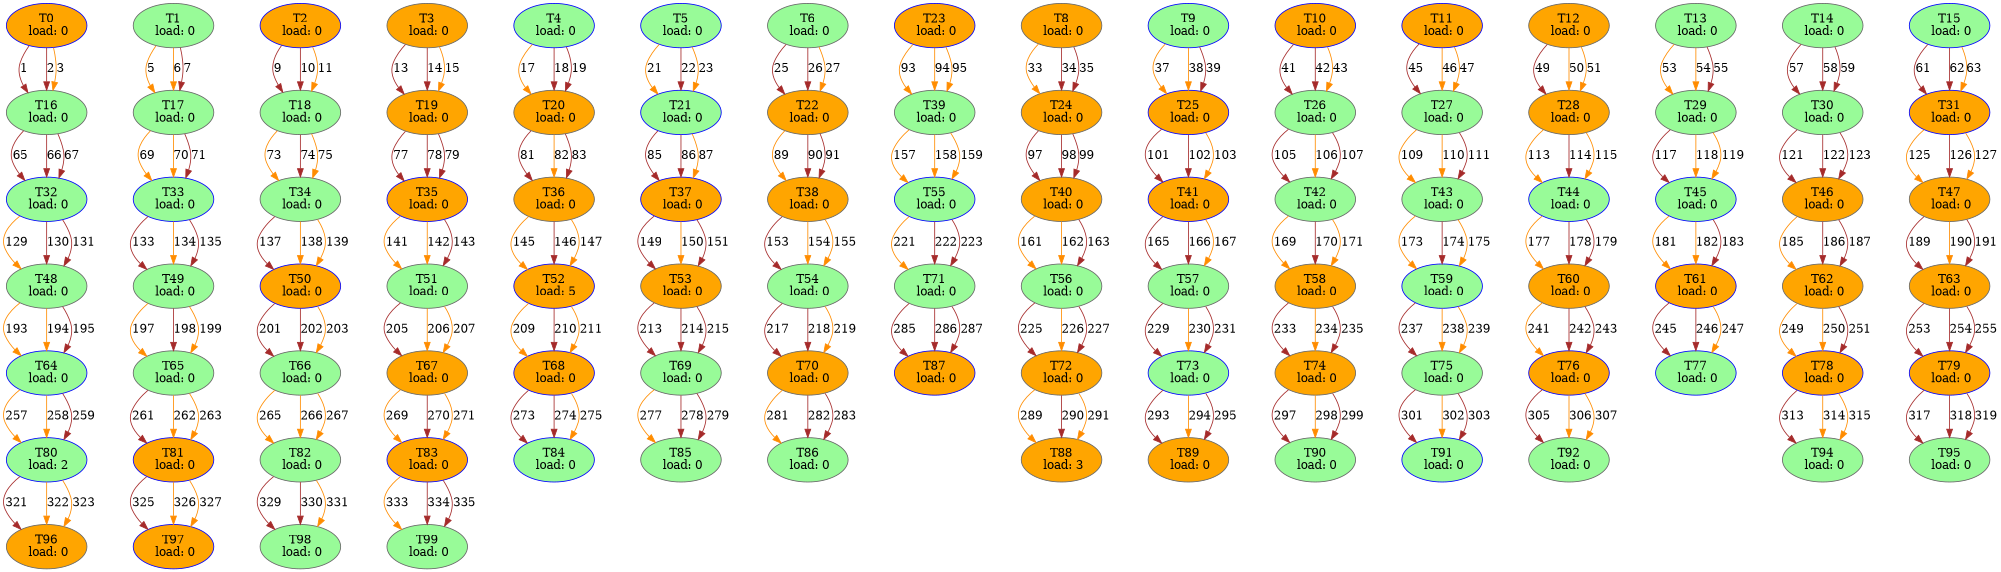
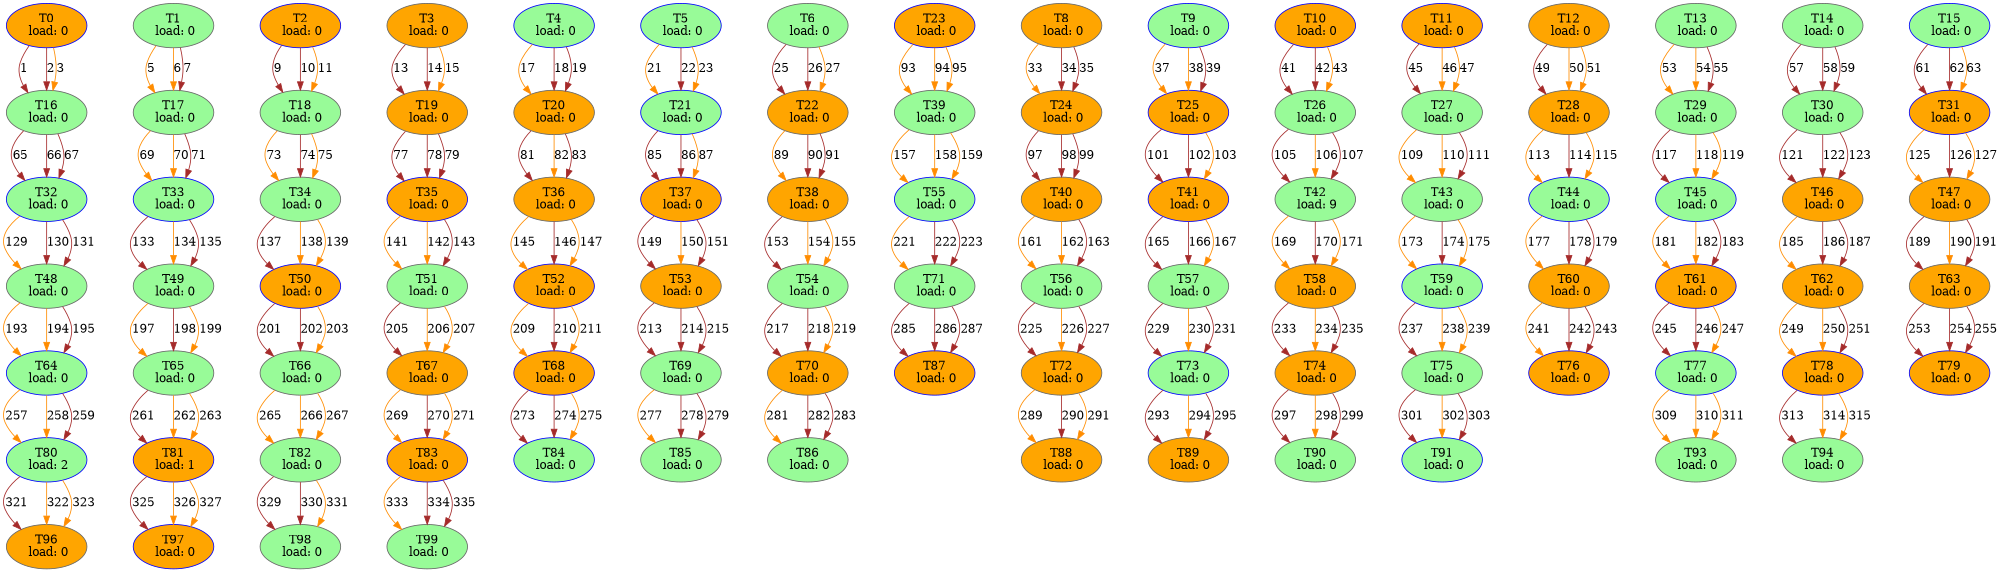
(1315, 199) -> (1315, 199)
(554, 286) -> (554, 286)
(174, 460) -> (174, 460)
(1062, 460) -> (1062, 460)
(1569, 460) -> none
none -> (1696, 460)
(1950, 460) -> none
